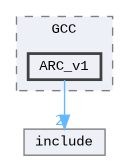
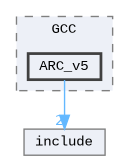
(65, 67) -> (65, 67)
